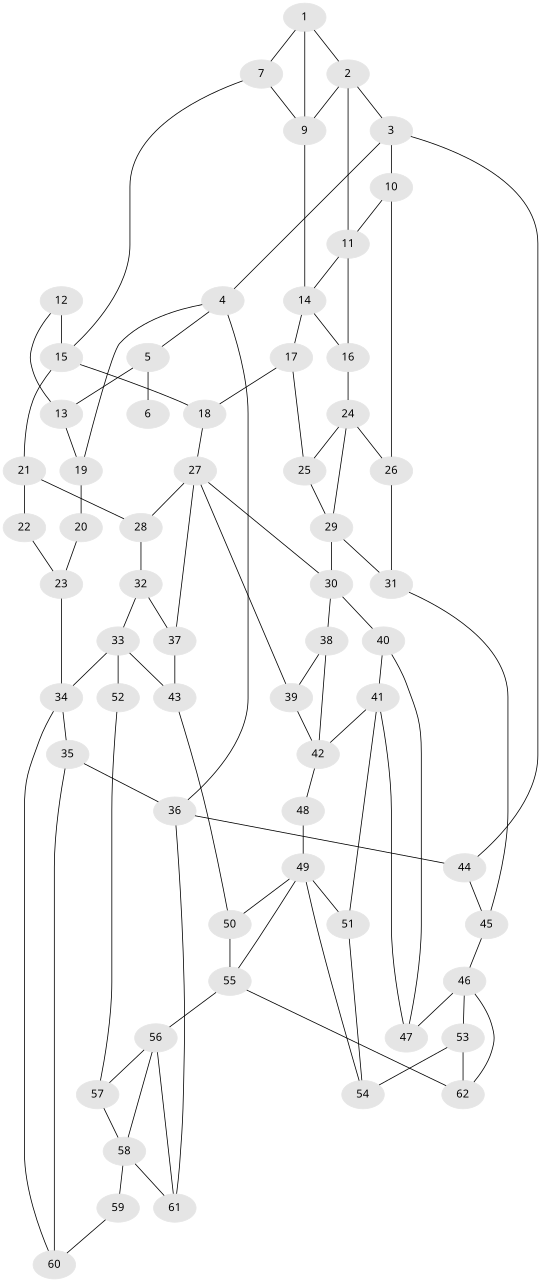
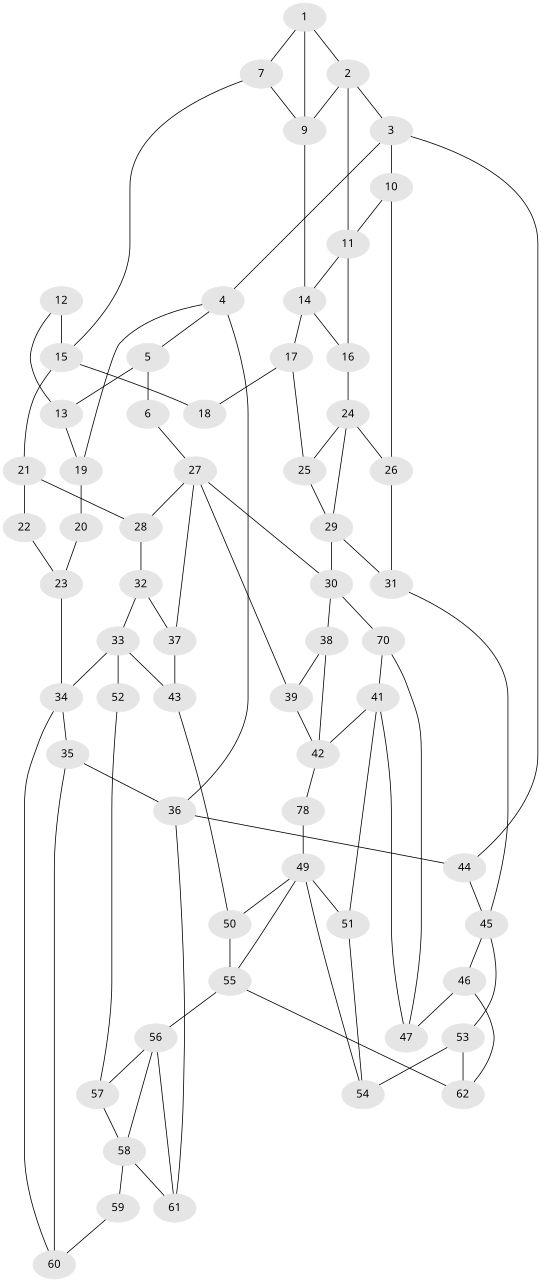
(200, 442) -> (172, 443)
(384, 641) -> (384, 641)
(303, 811) -> (303, 811)
(464, 1010) -> (495, 985)
